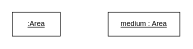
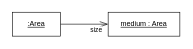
none -> (84, 24)
